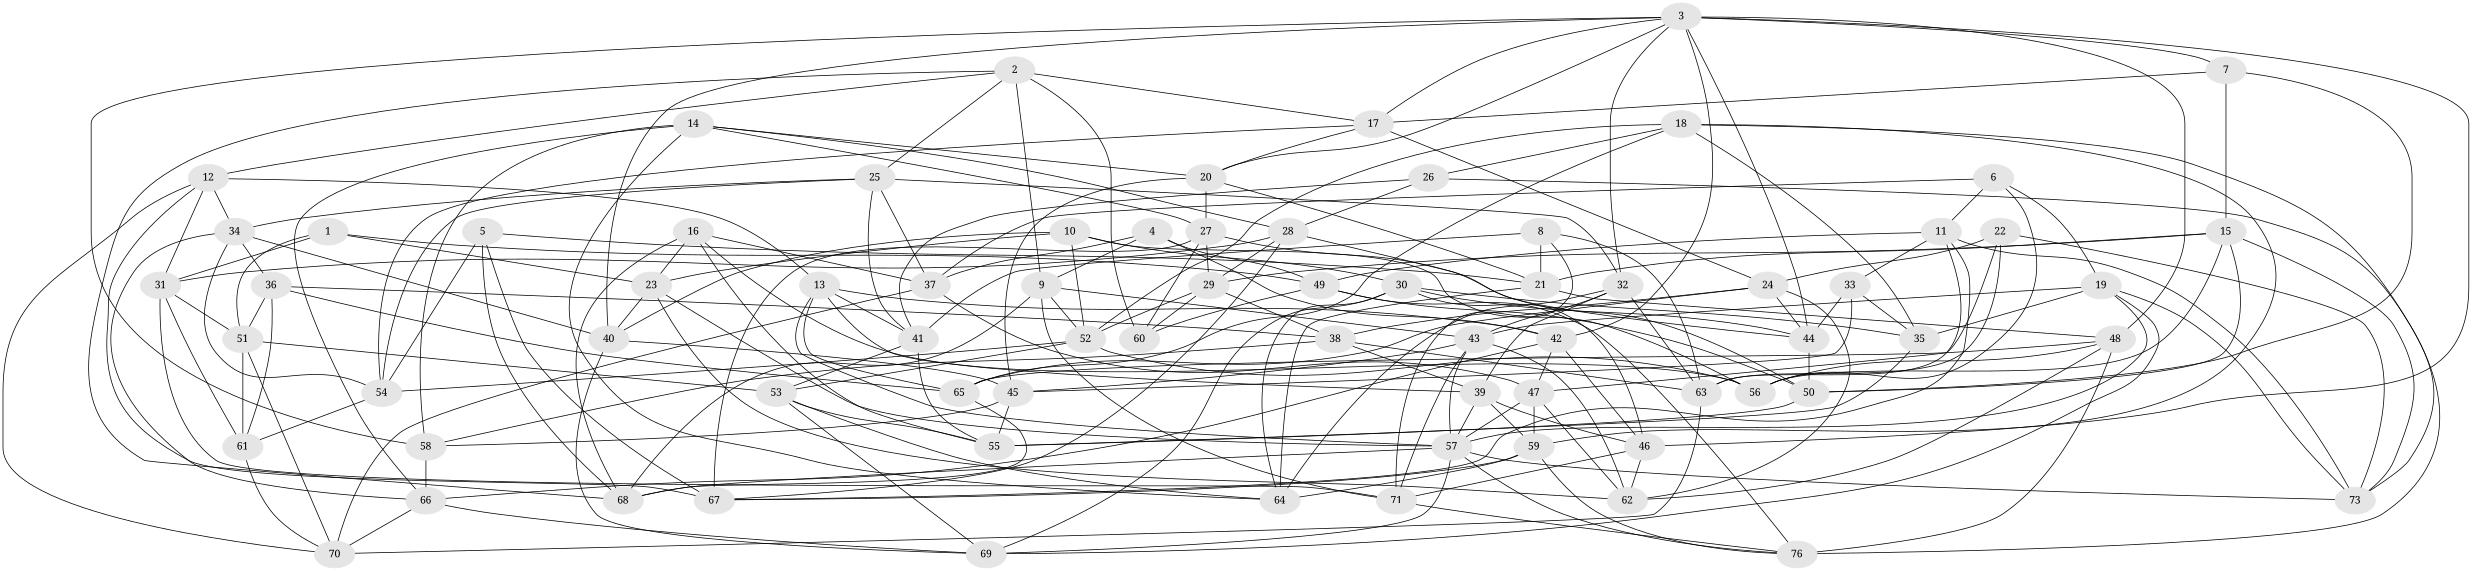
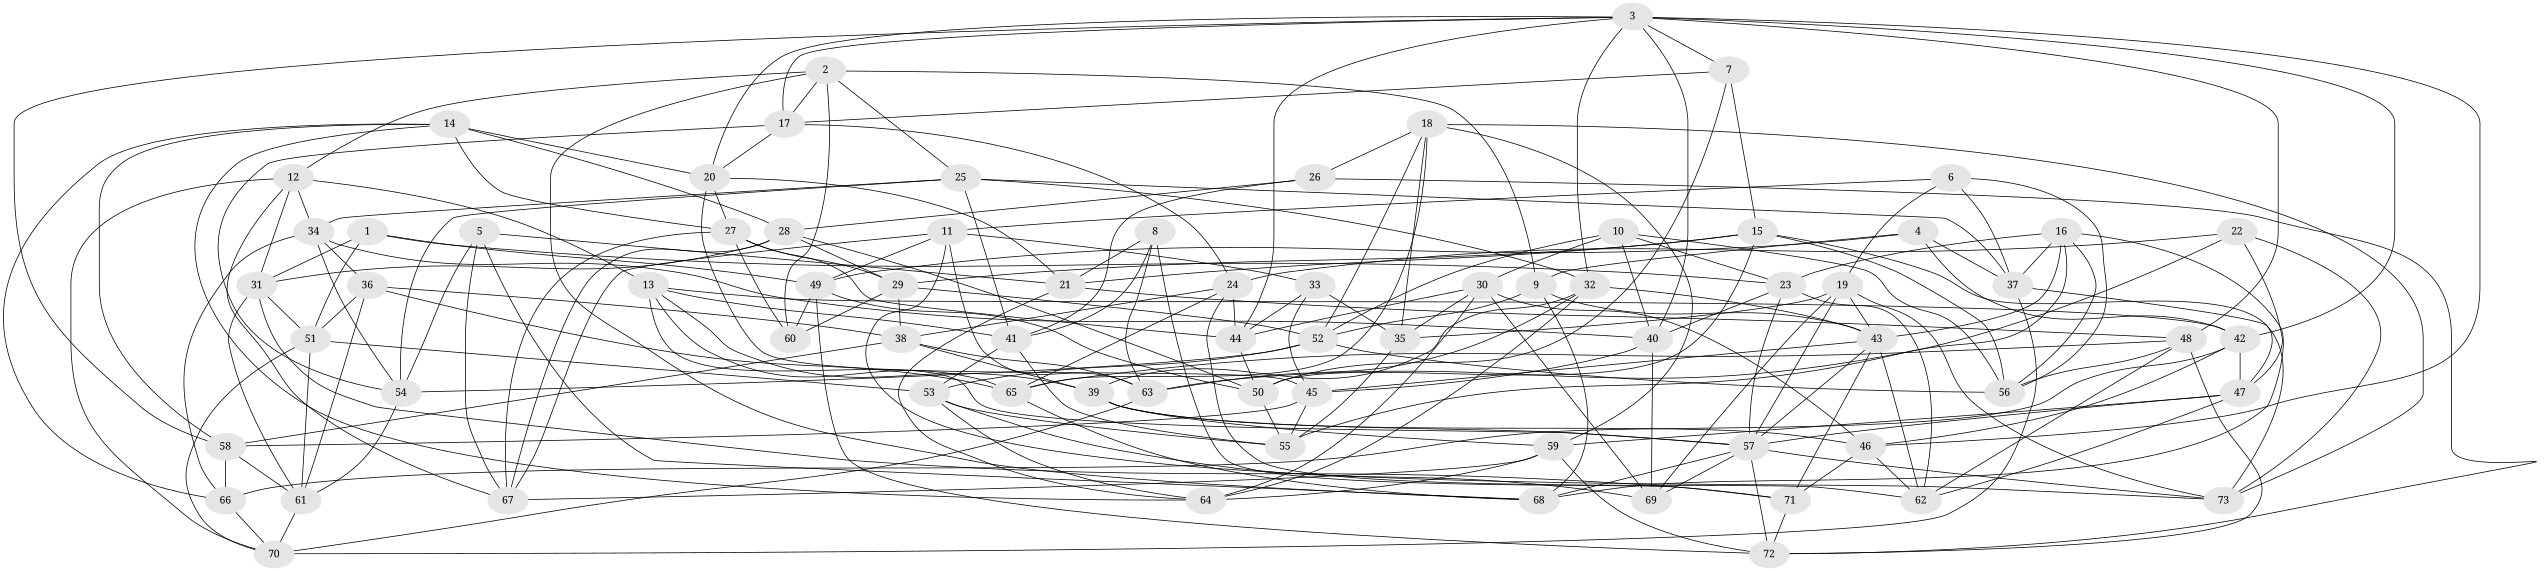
none -> (1999, 317)
(1198, 448) -> none
none -> (263, 474)
(601, 526) -> none
(1797, 554) -> (1769, 554)
